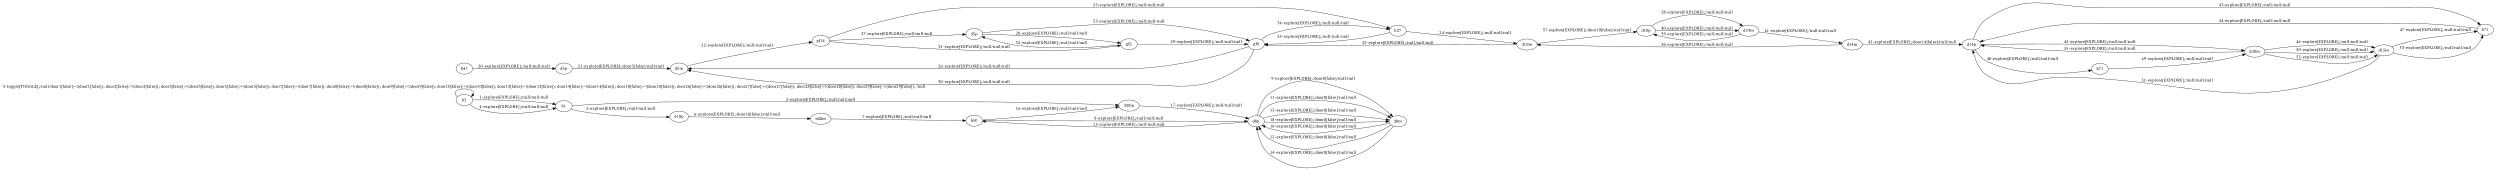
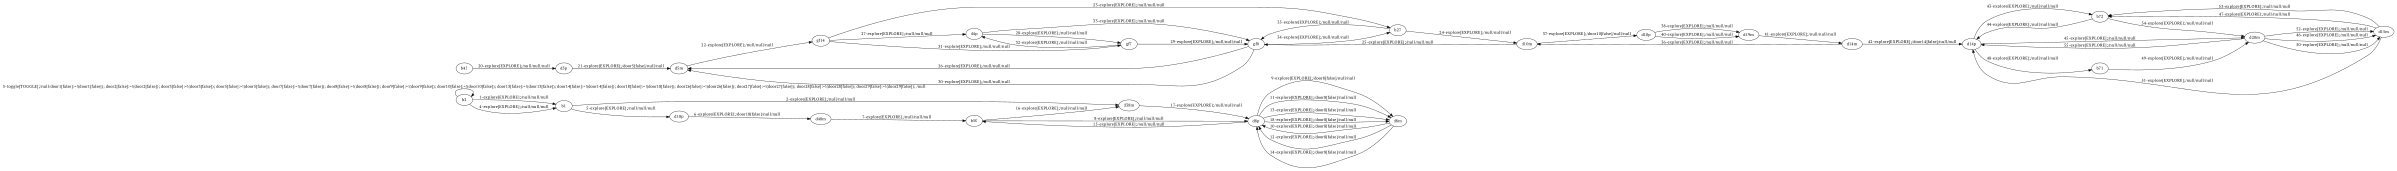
none -> (2174, 29)
(974, 34) -> (974, 34)
(1699, 41) -> none
(1129, 44) -> (1129, 44)
